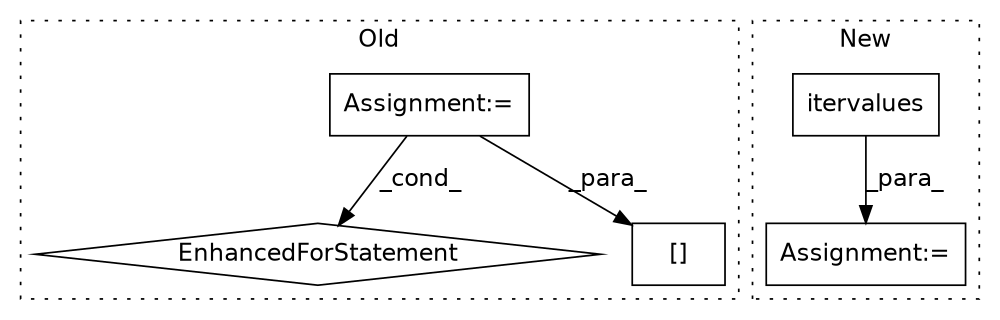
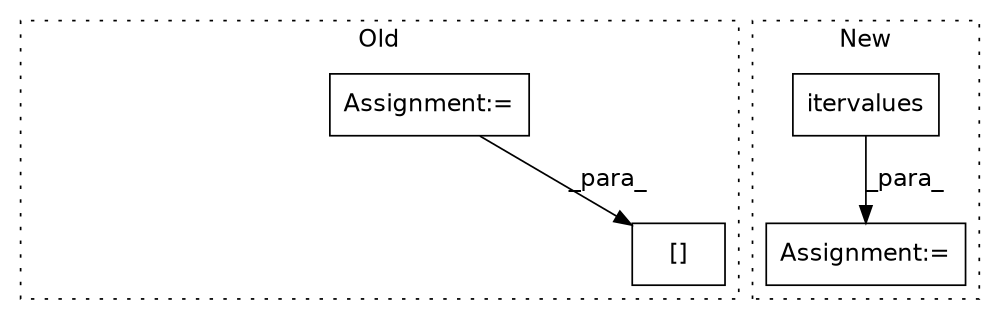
(318, 254) -> none
